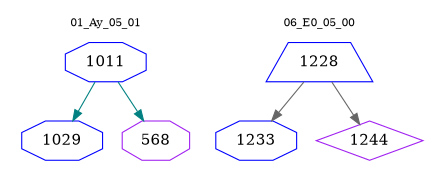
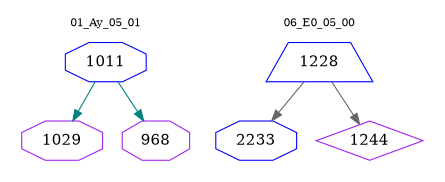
(62, 141) -> (62, 141)
(156, 141) -> (156, 141)
(256, 141) -> (256, 141)
